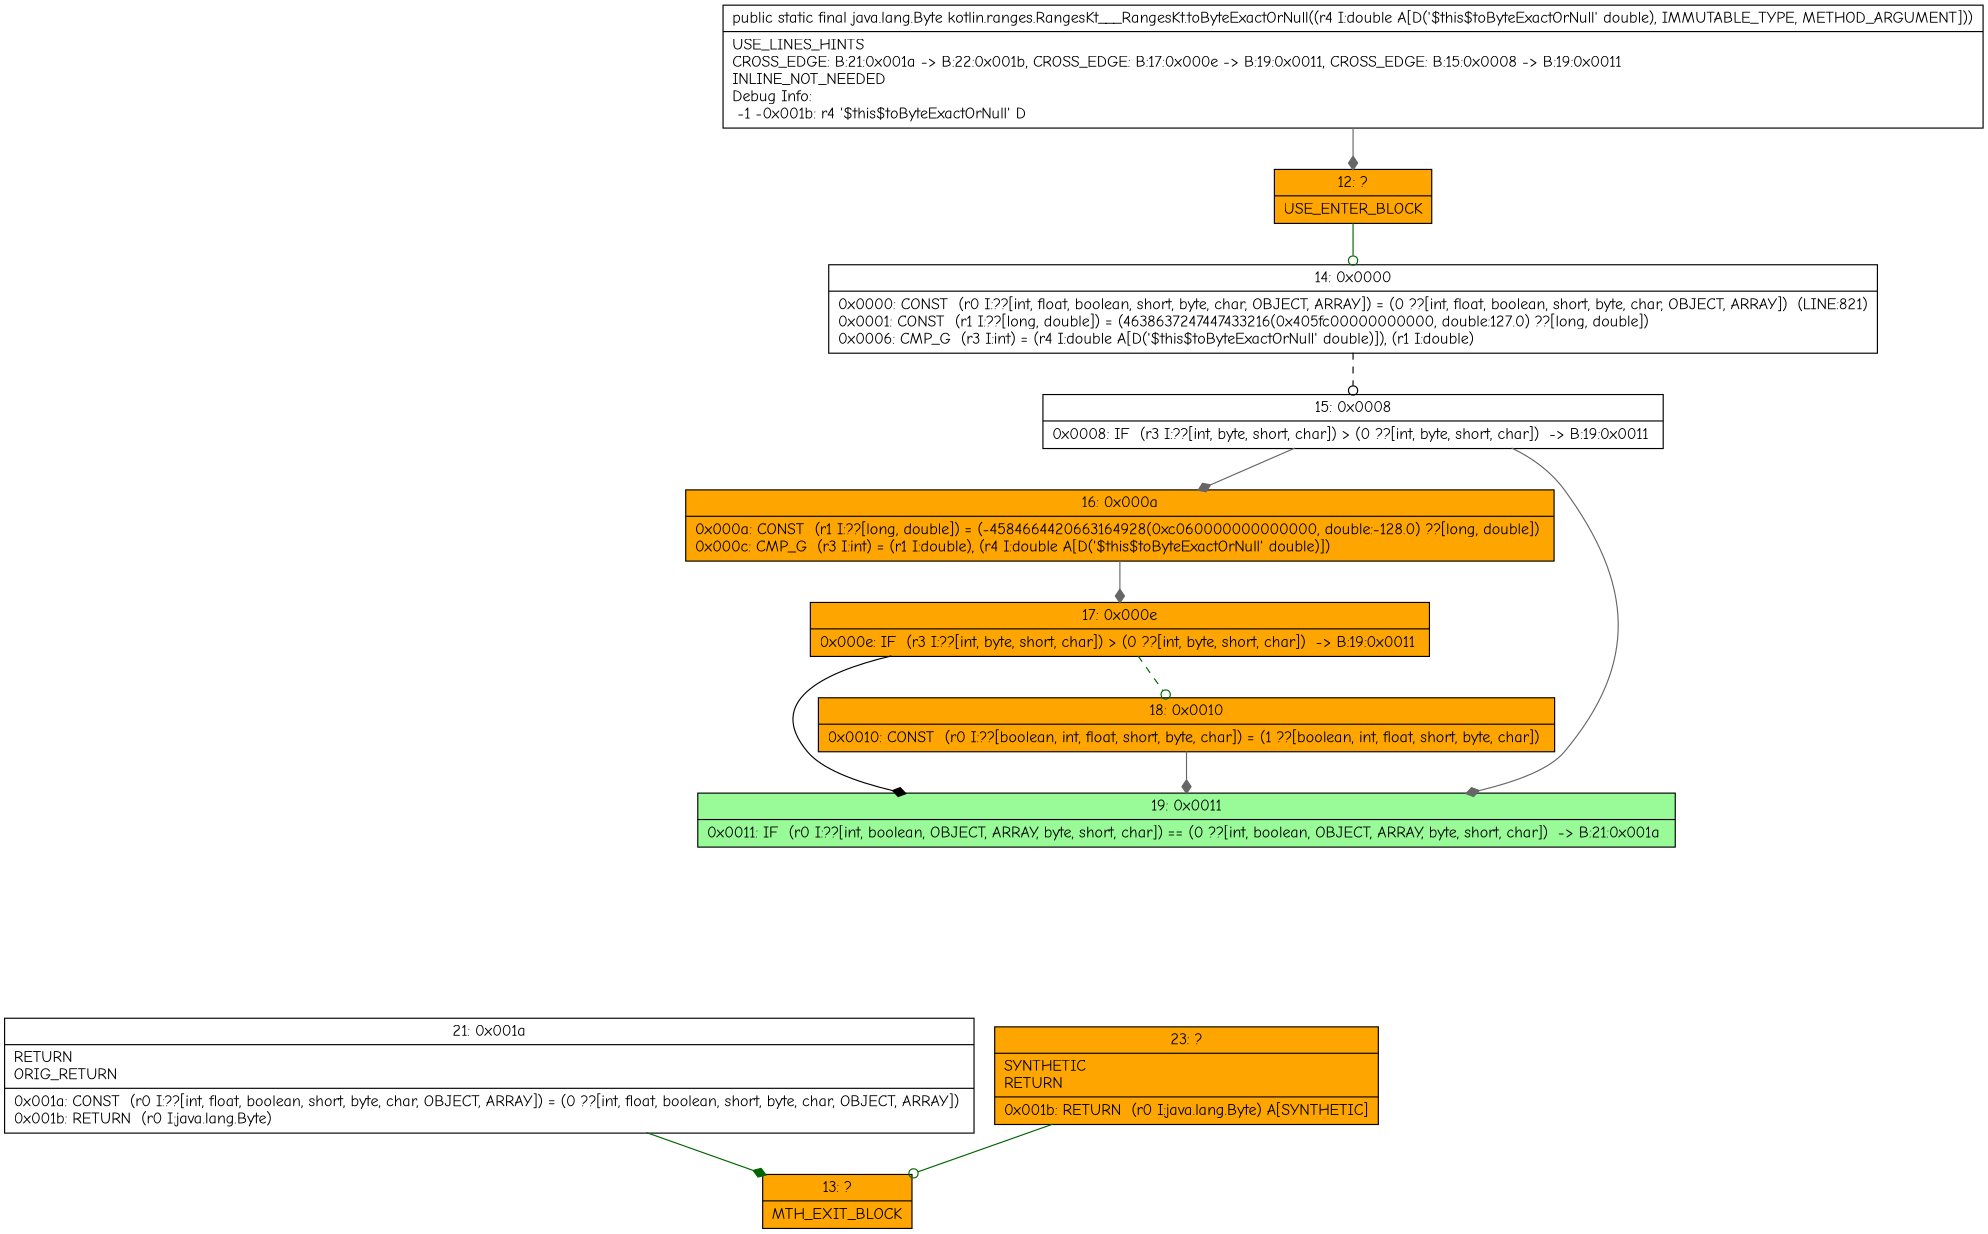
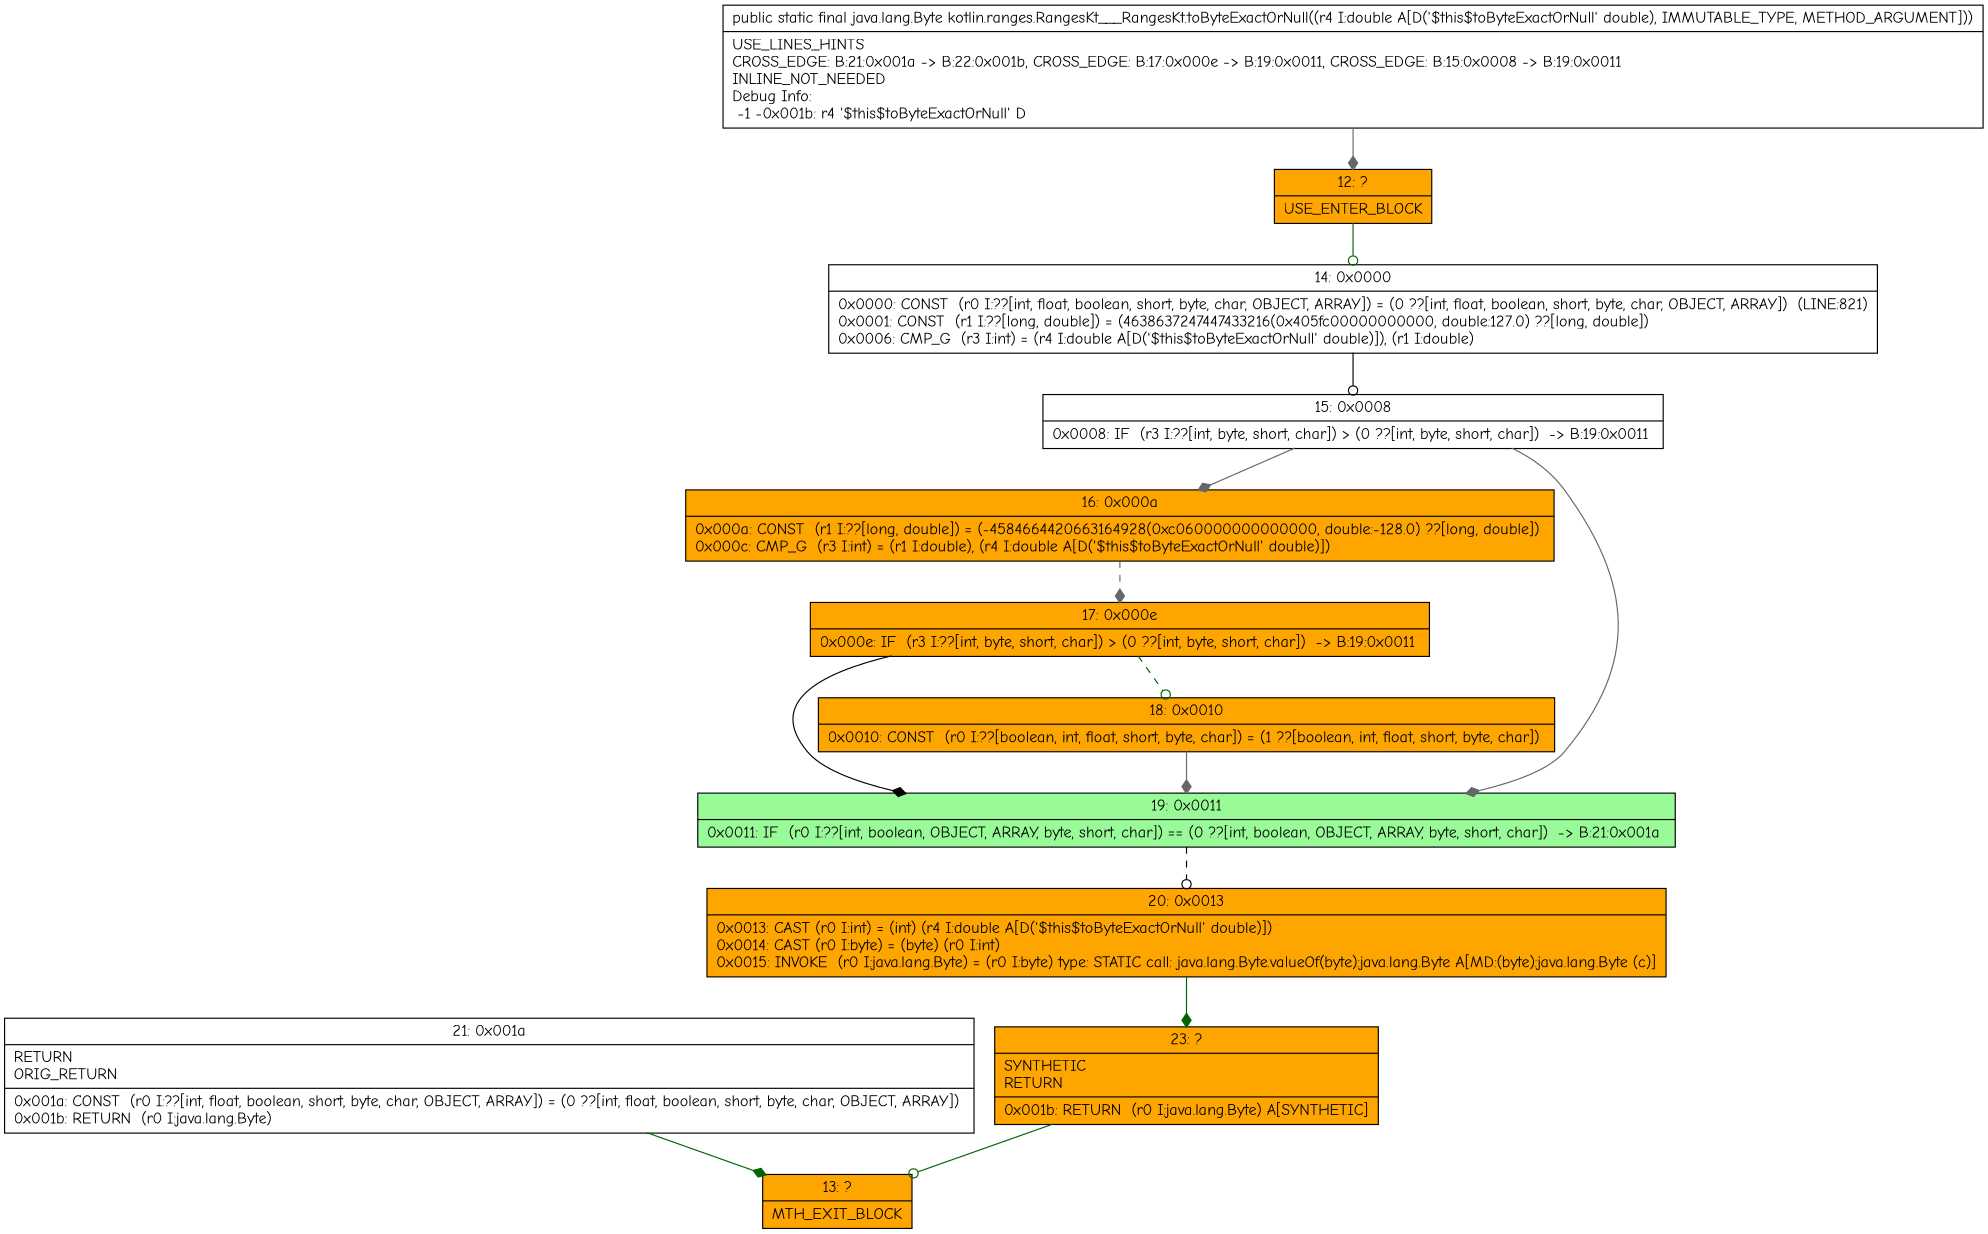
(1353, 369) -> (1353, 369)
(1120, 575) -> (1120, 575)
none -> (1187, 933)
